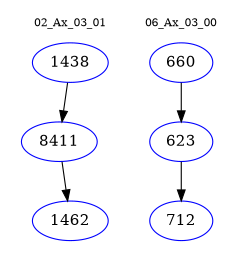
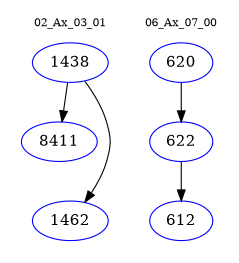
(181, 24) -> (181, 24)
(181, 63) -> (181, 63)
(181, 142) -> (181, 142)
(64, 176) -> (110, 136)
(181, 221) -> (181, 221)
